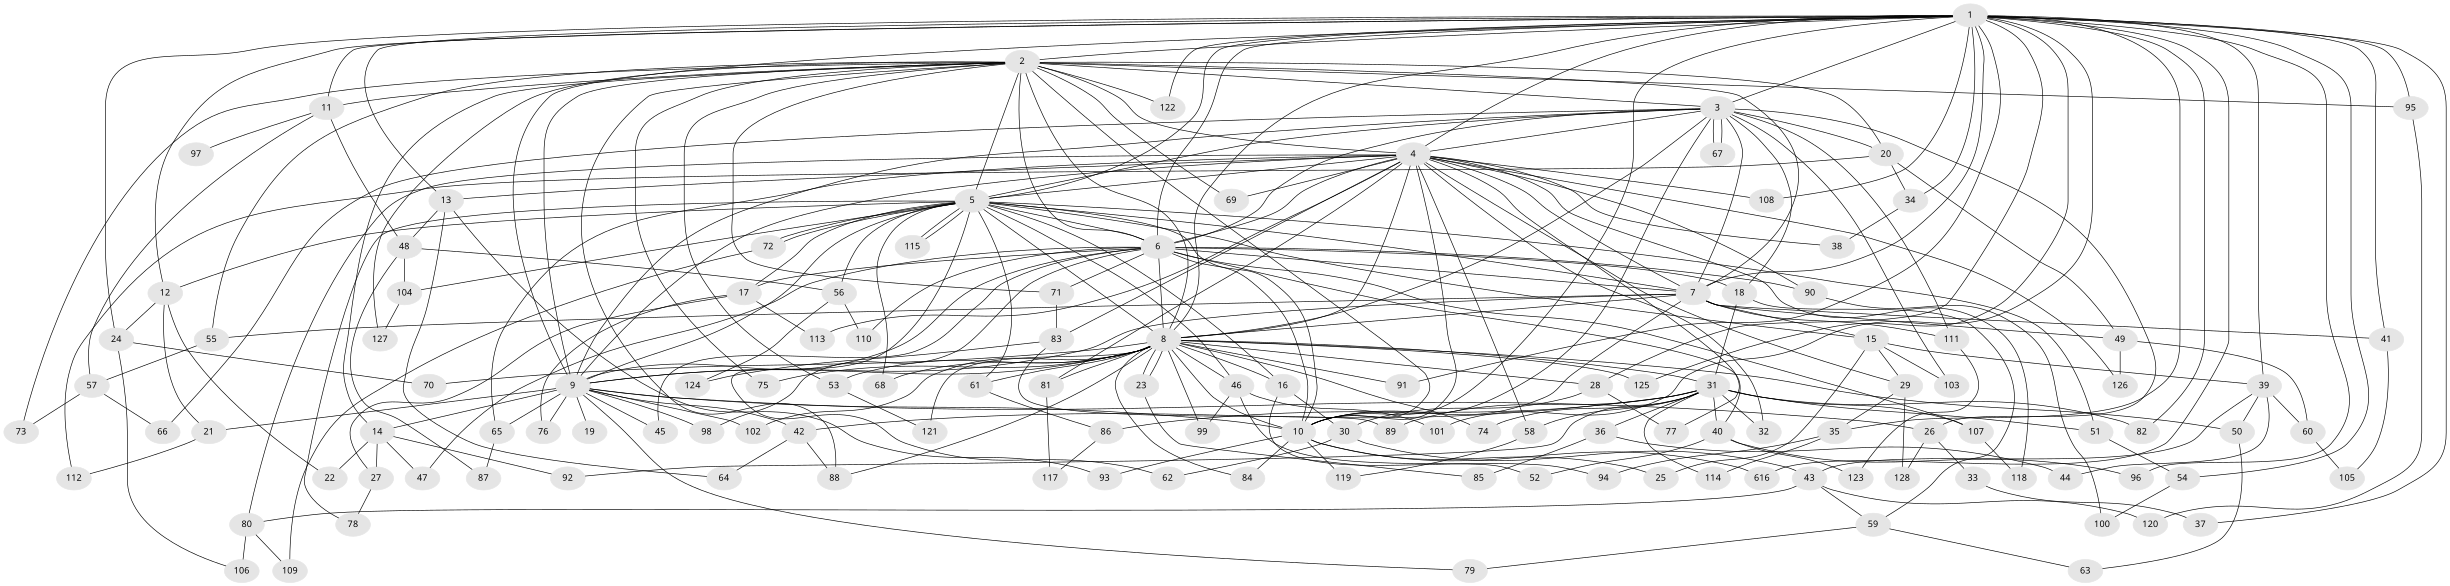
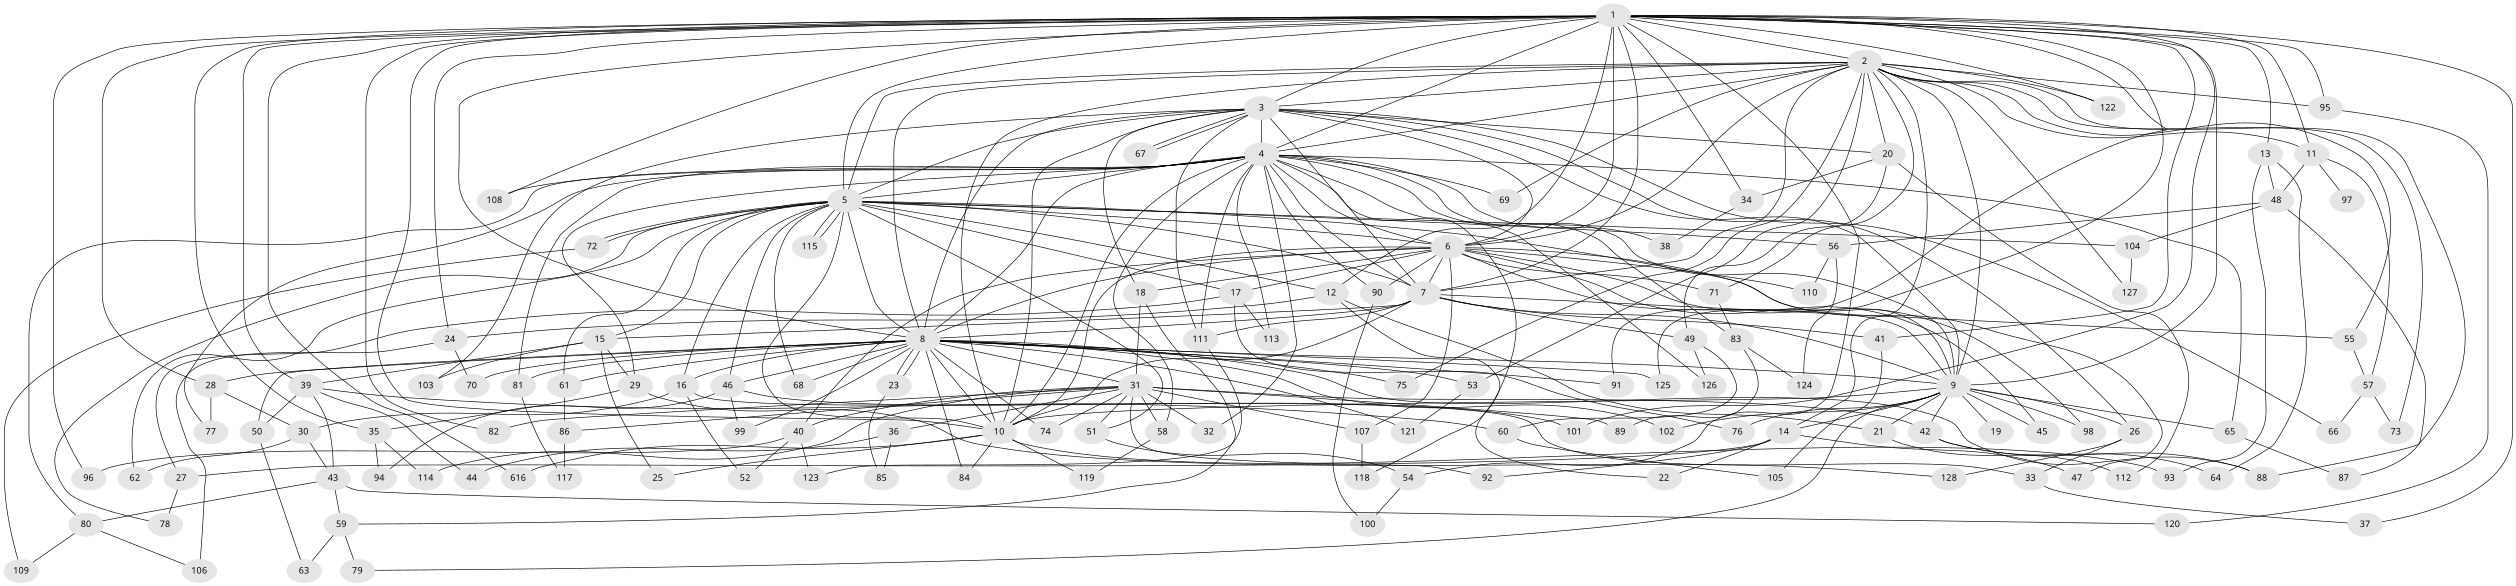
(790, 179) -> (1215, 246)
none -> (1550, 443)
